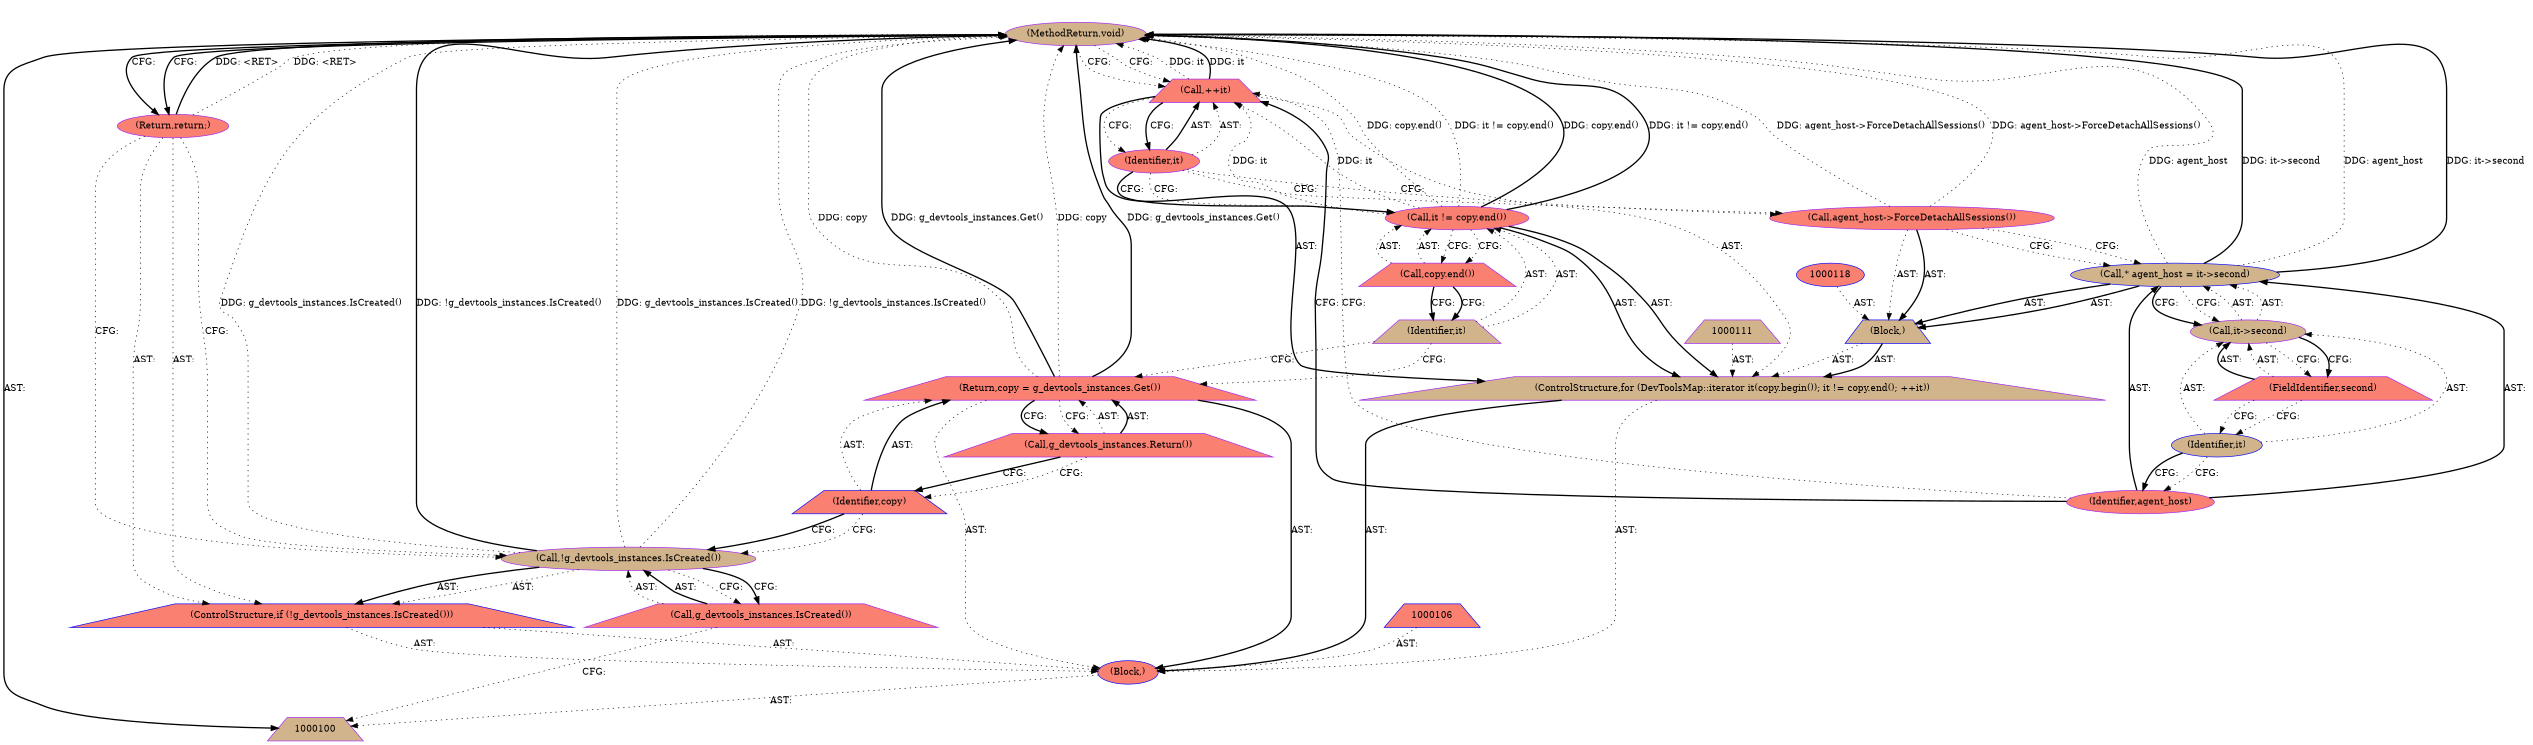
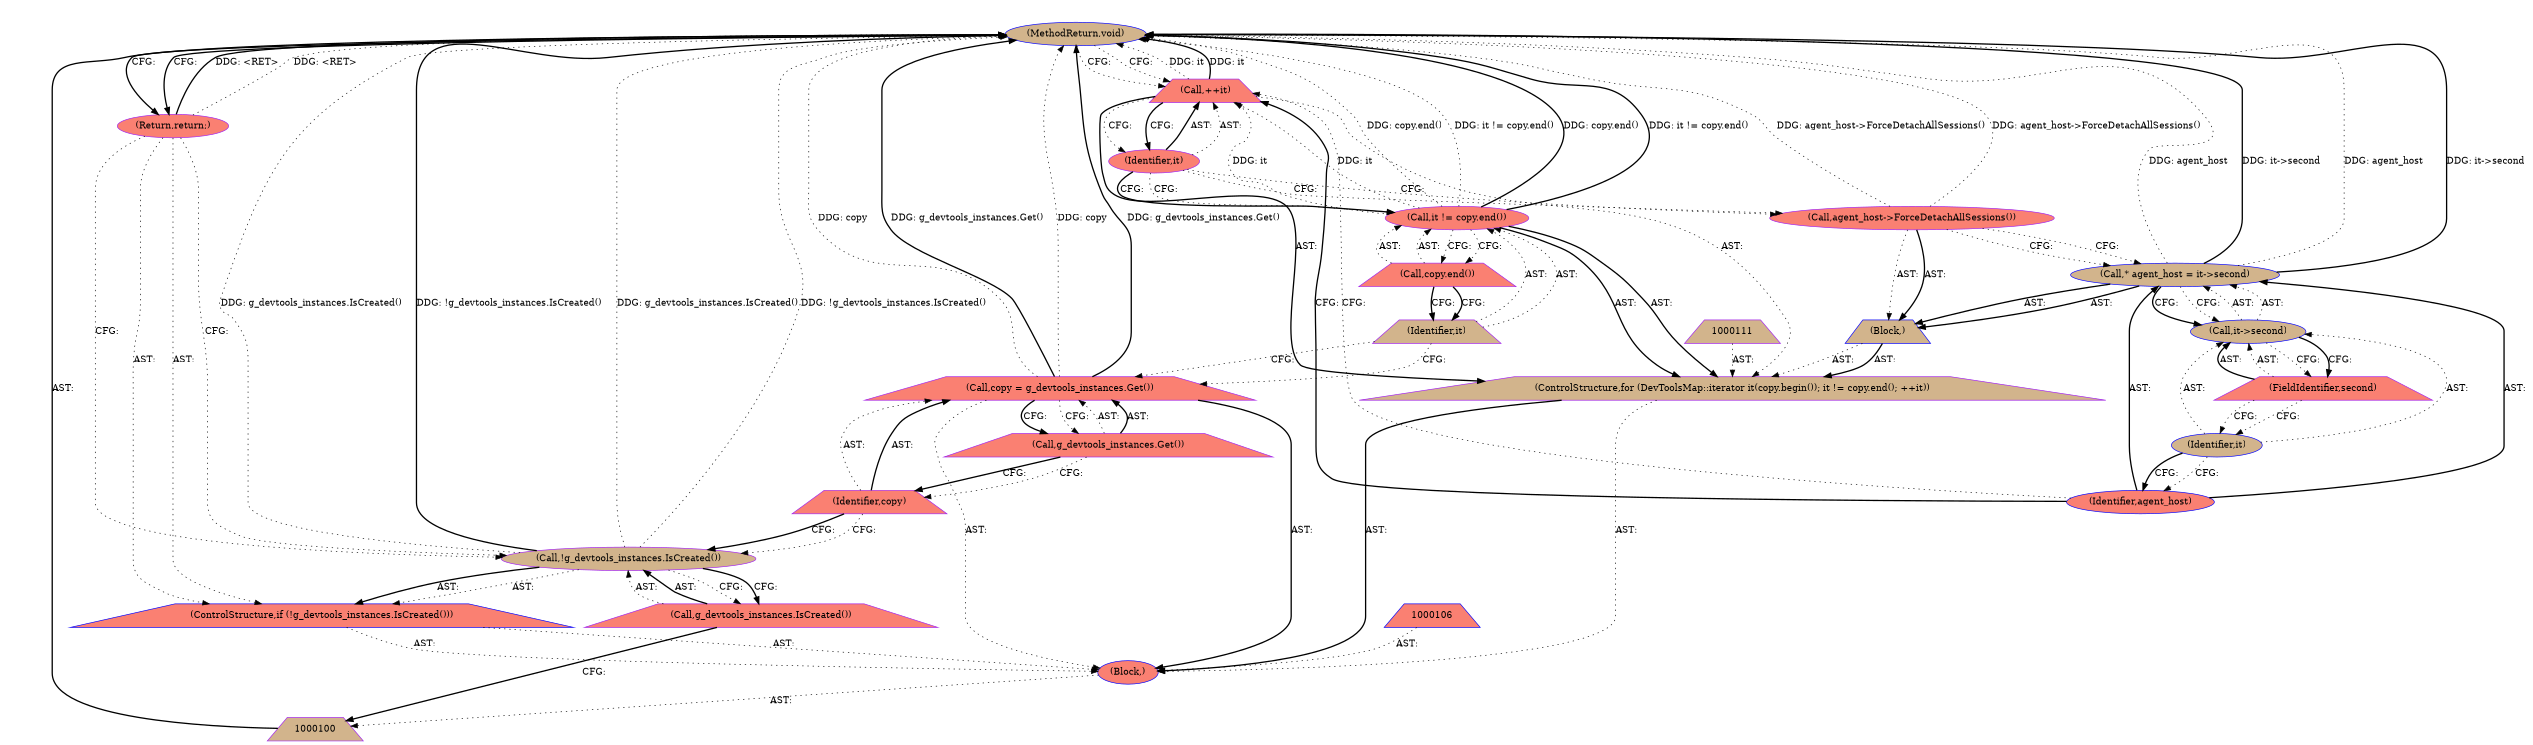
(1076, 34) -> (1076, 34)
(62, 55) -> (105, 60)
(1830, 275) -> none
(2248, 332) -> (2248, 332)
(1060, 388) -> (1060, 388)
(1108, 445) -> (1108, 445)
(870, 502) -> (870, 502)
(2140, 502) -> (2140, 502)
(535, 673) -> (535, 673)
